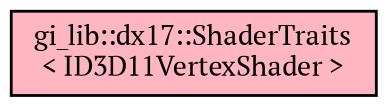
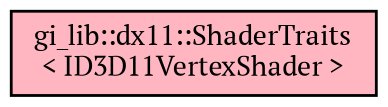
(194, 53) -> (194, 53)
